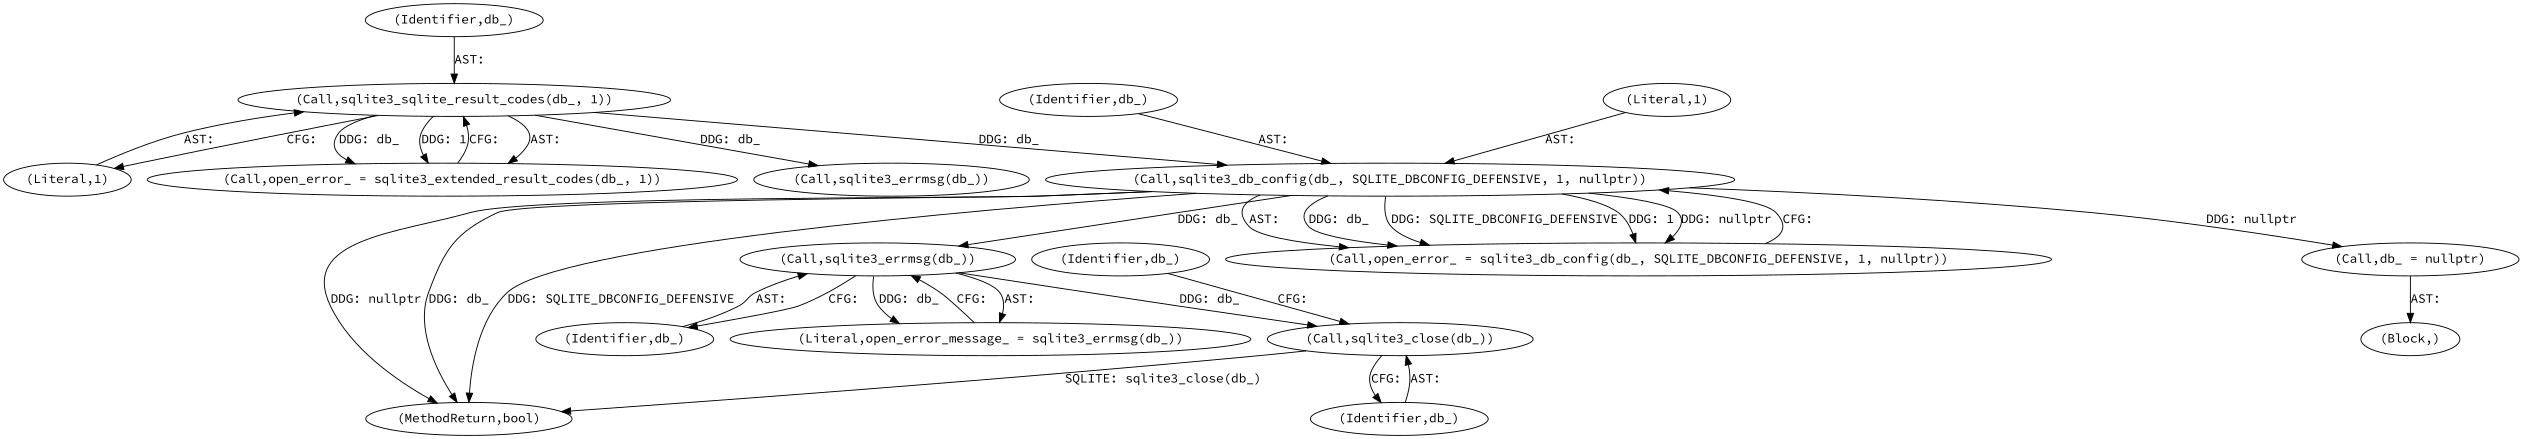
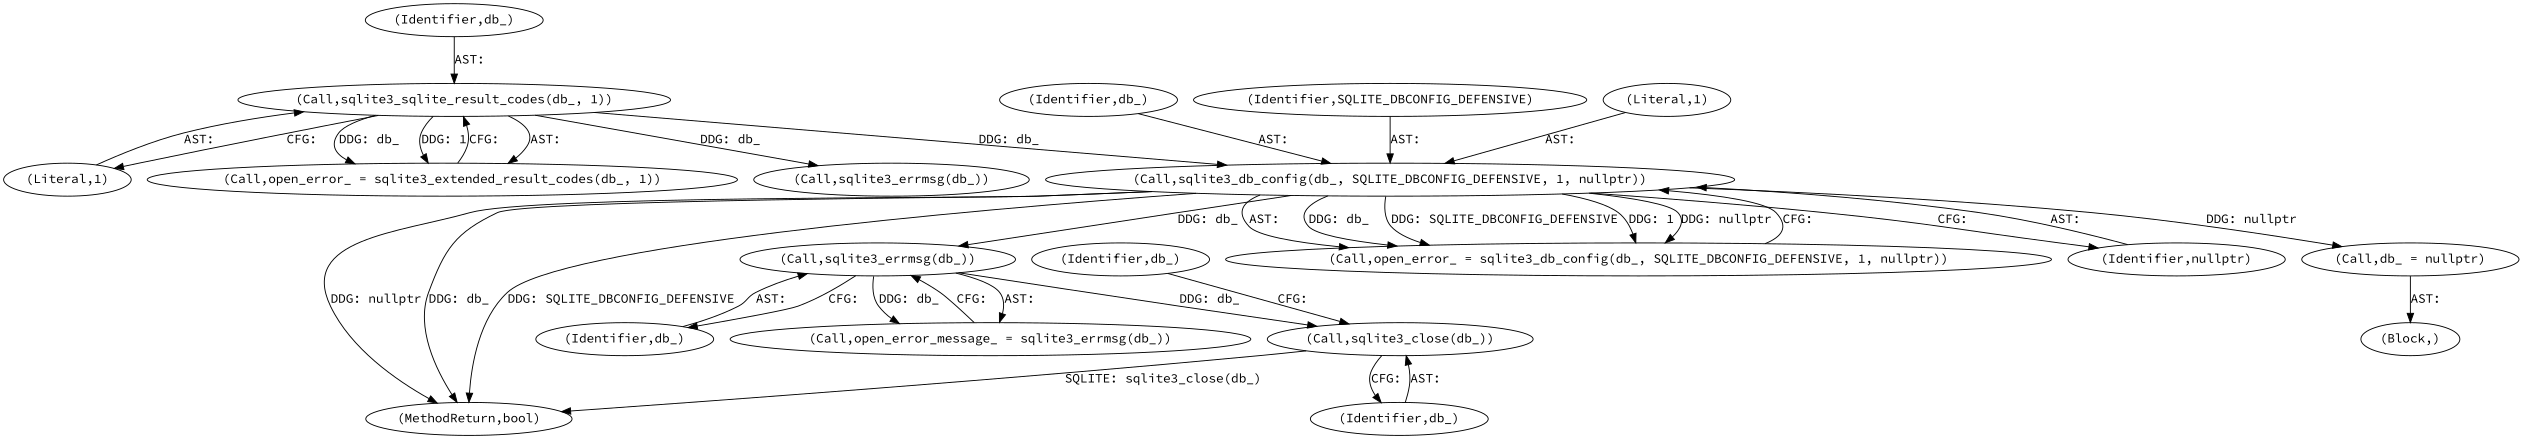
none -> (1390, 100)
none -> (2177, 259)
(990, 339) -> (990, 339)
